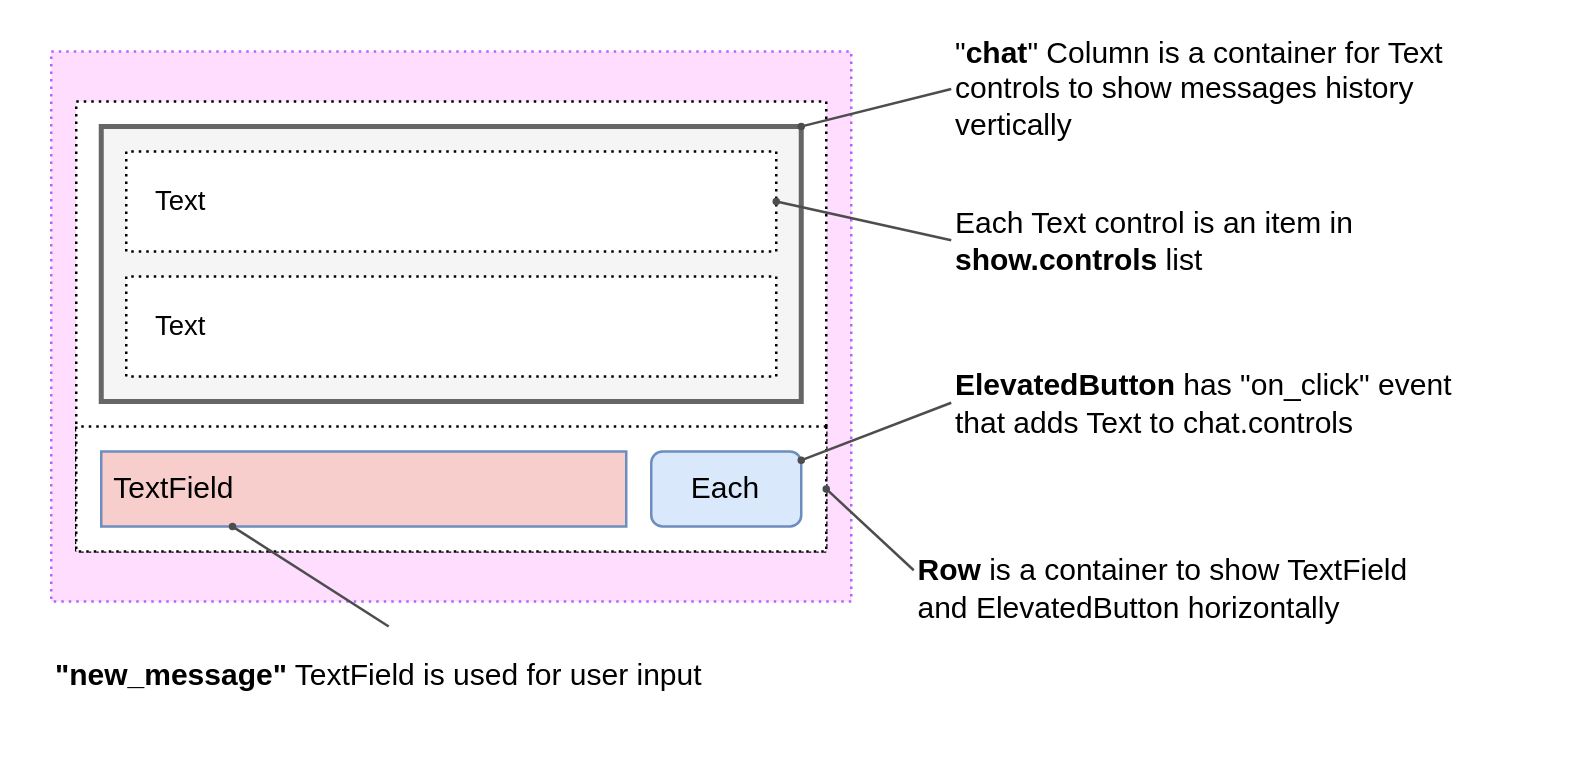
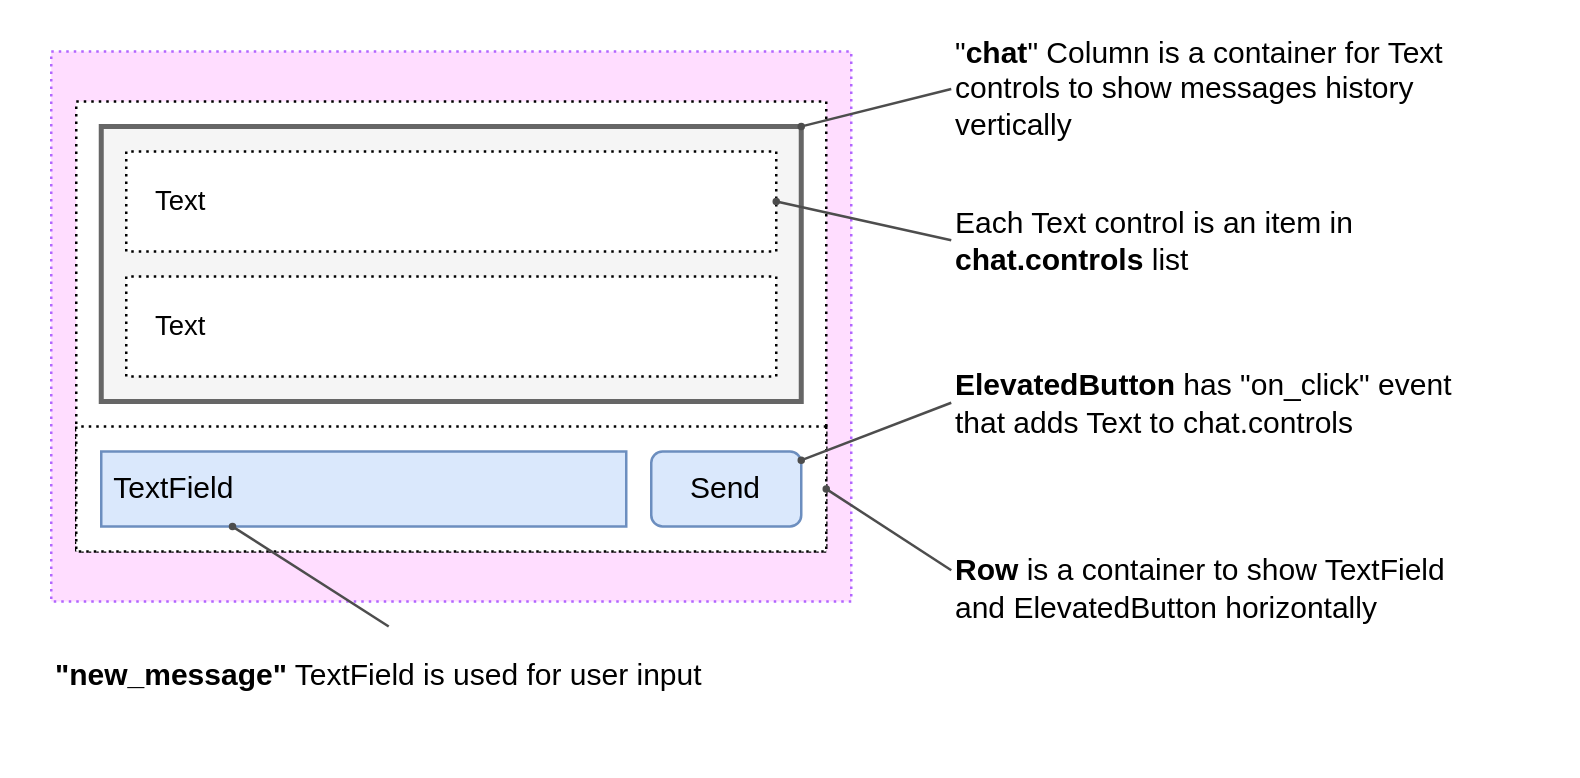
(1241, 241) -> (1241, 241)
(364, 489) -> (364, 489)
(726, 489) -> (726, 489)
(1176, 589) -> (1214, 589)
